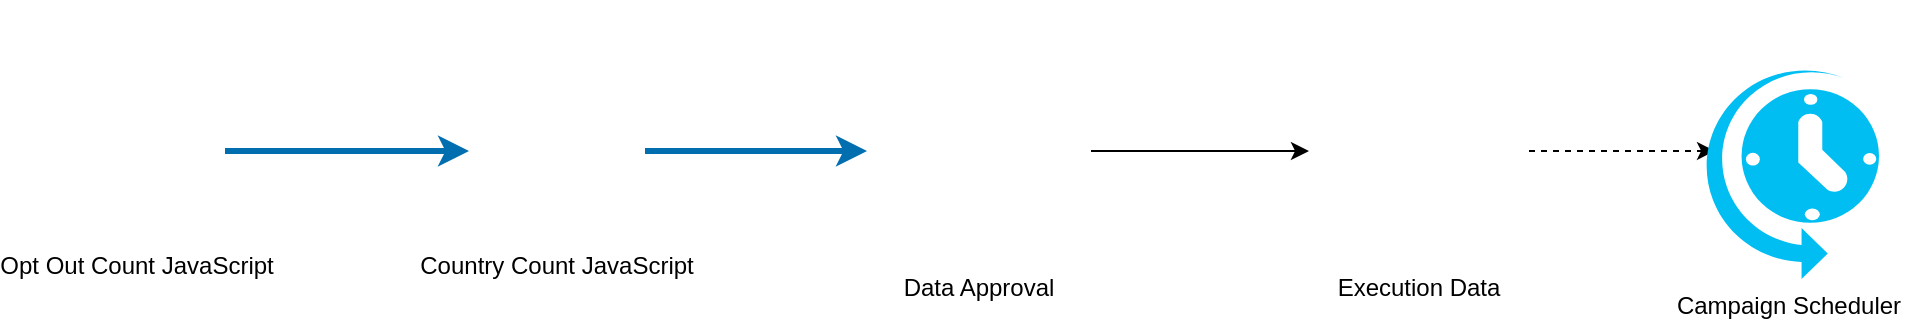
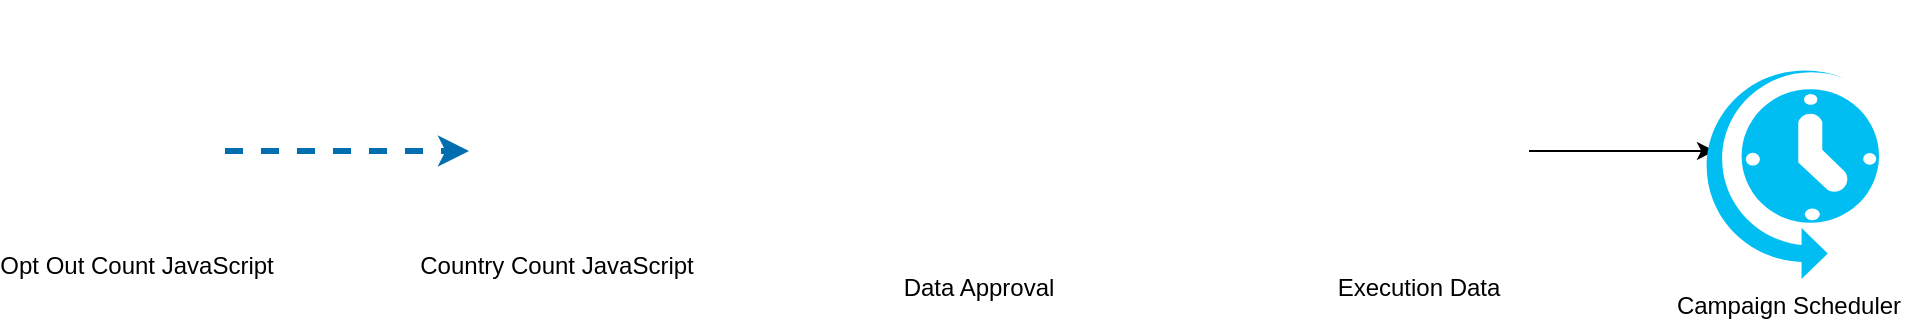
(251, 151) -> (251, 151)
(745, 151) -> none
(1193, 151) -> none
(1614, 151) -> (1614, 151)
